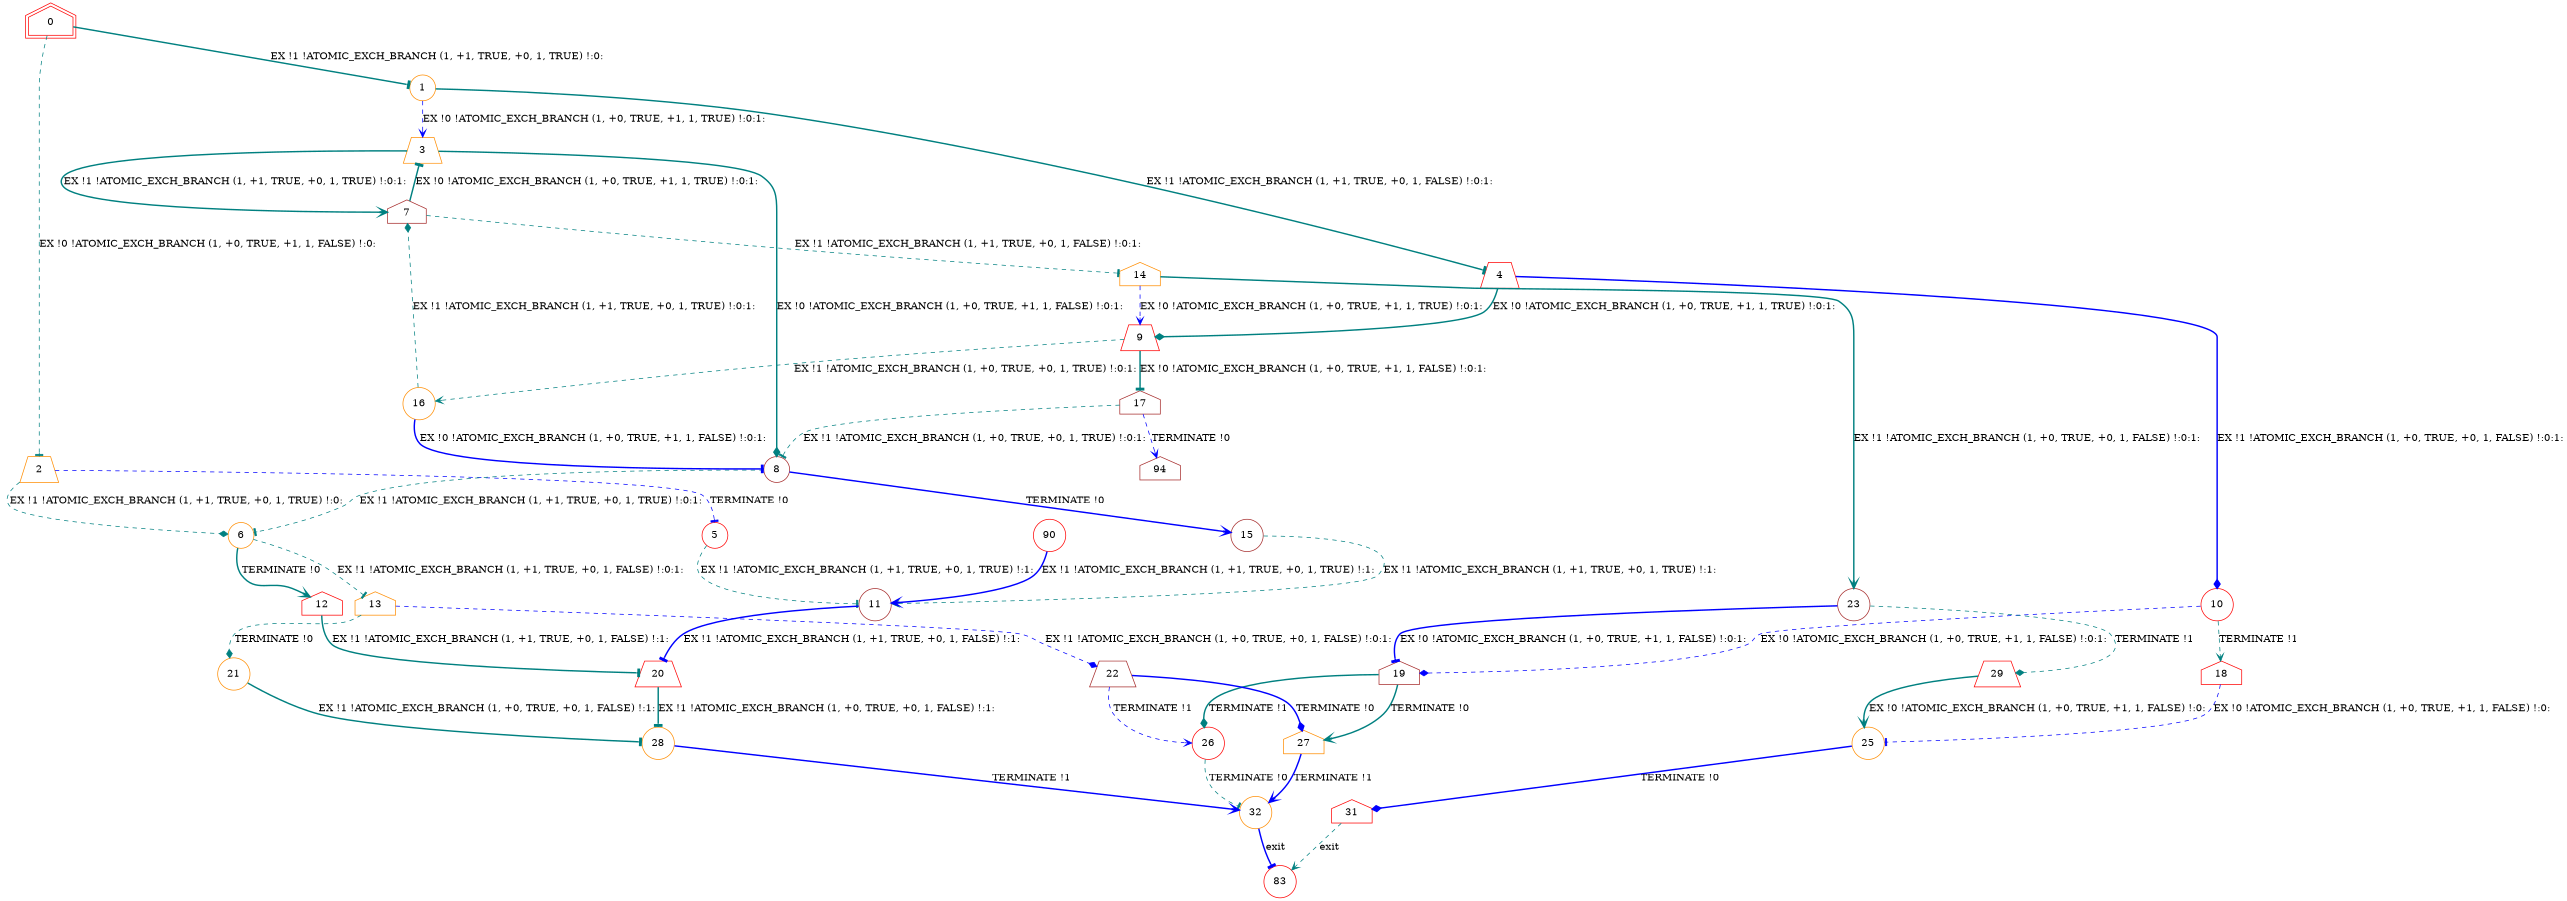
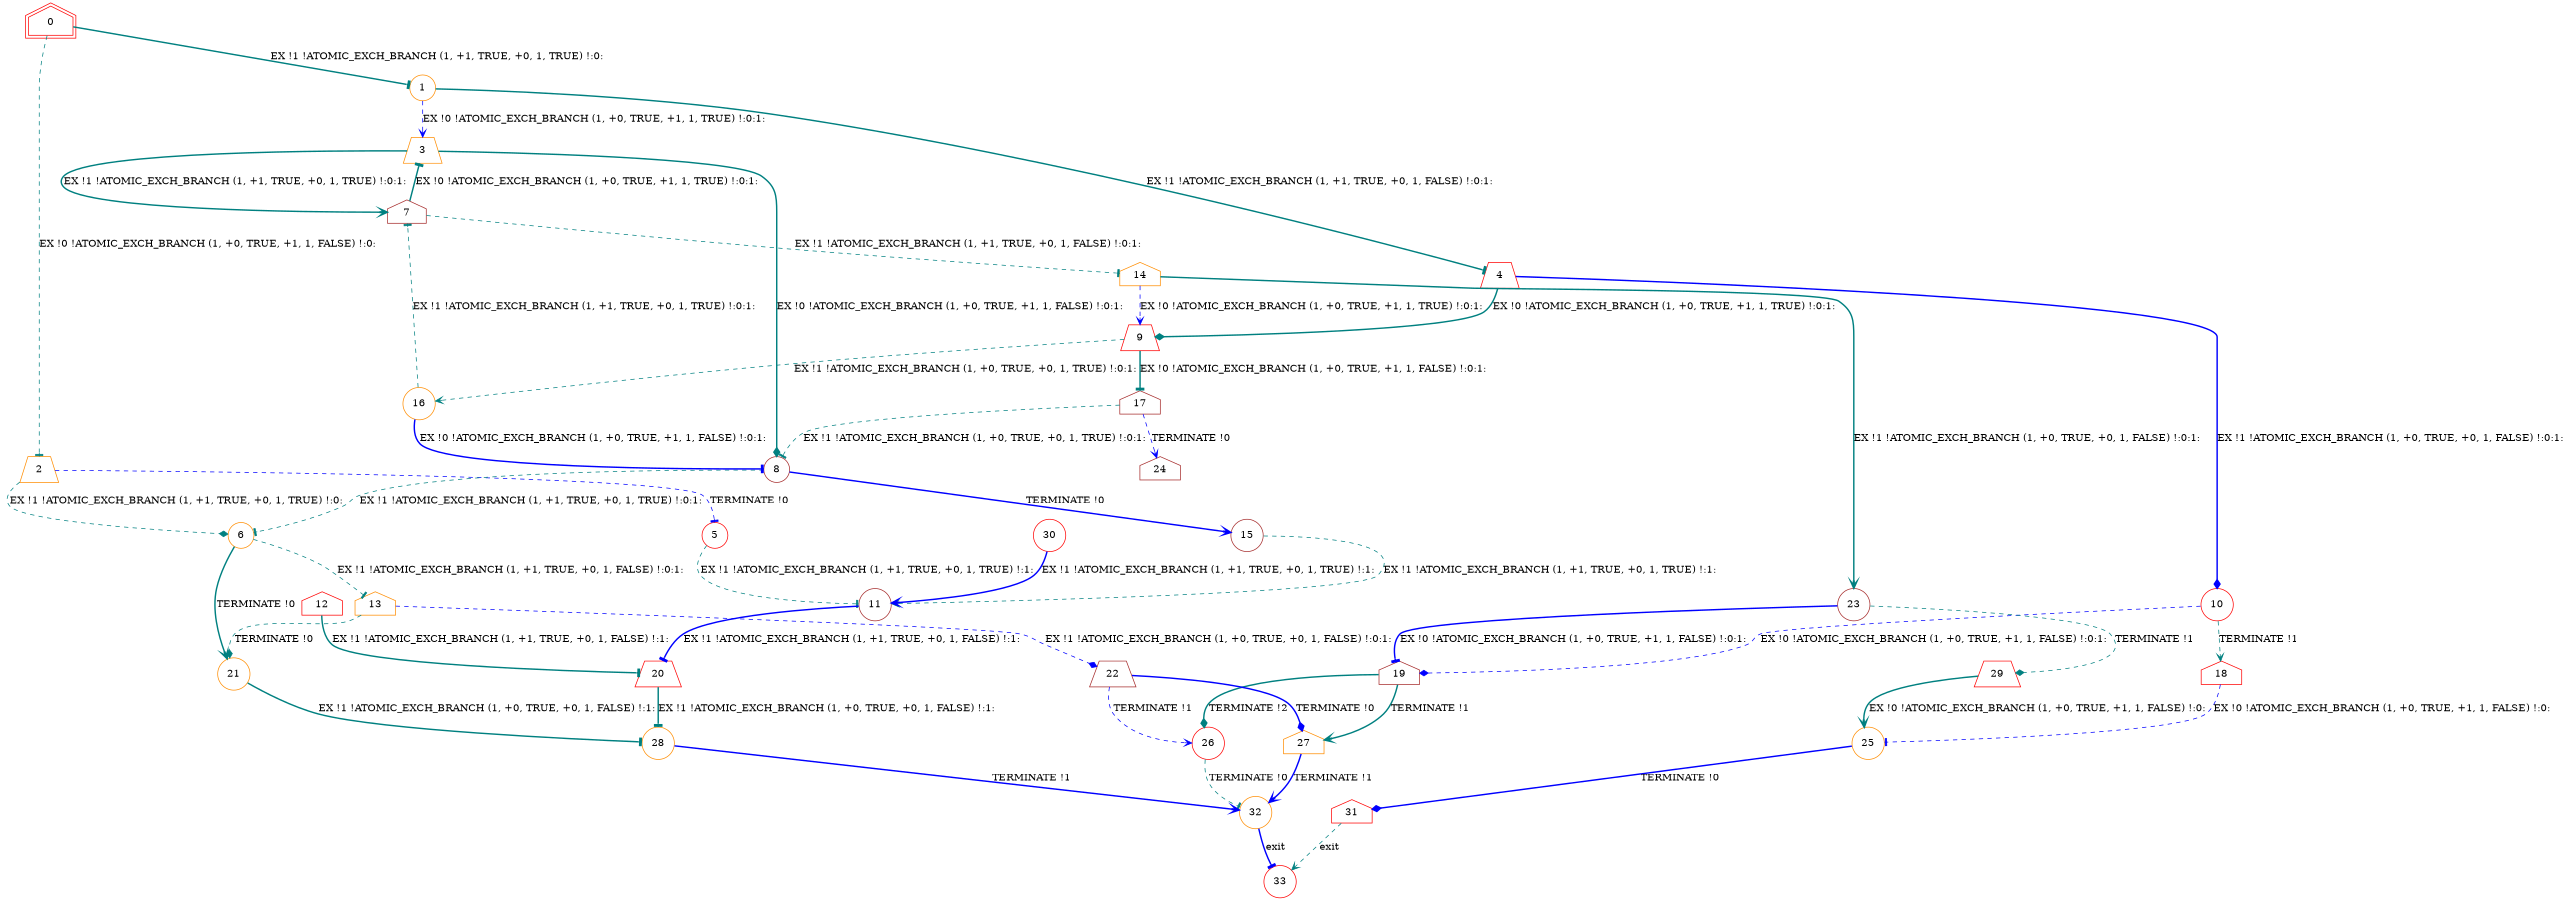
(413, 307) -> (413, 307)
(1160, 470) -> (1160, 470)
(1050, 535) -> (1050, 535)
(258, 585) -> (215, 598)
(1248, 709) -> (1248, 709)
(1430, 709) -> (1430, 709)
(1280, 882) -> (1280, 882)
